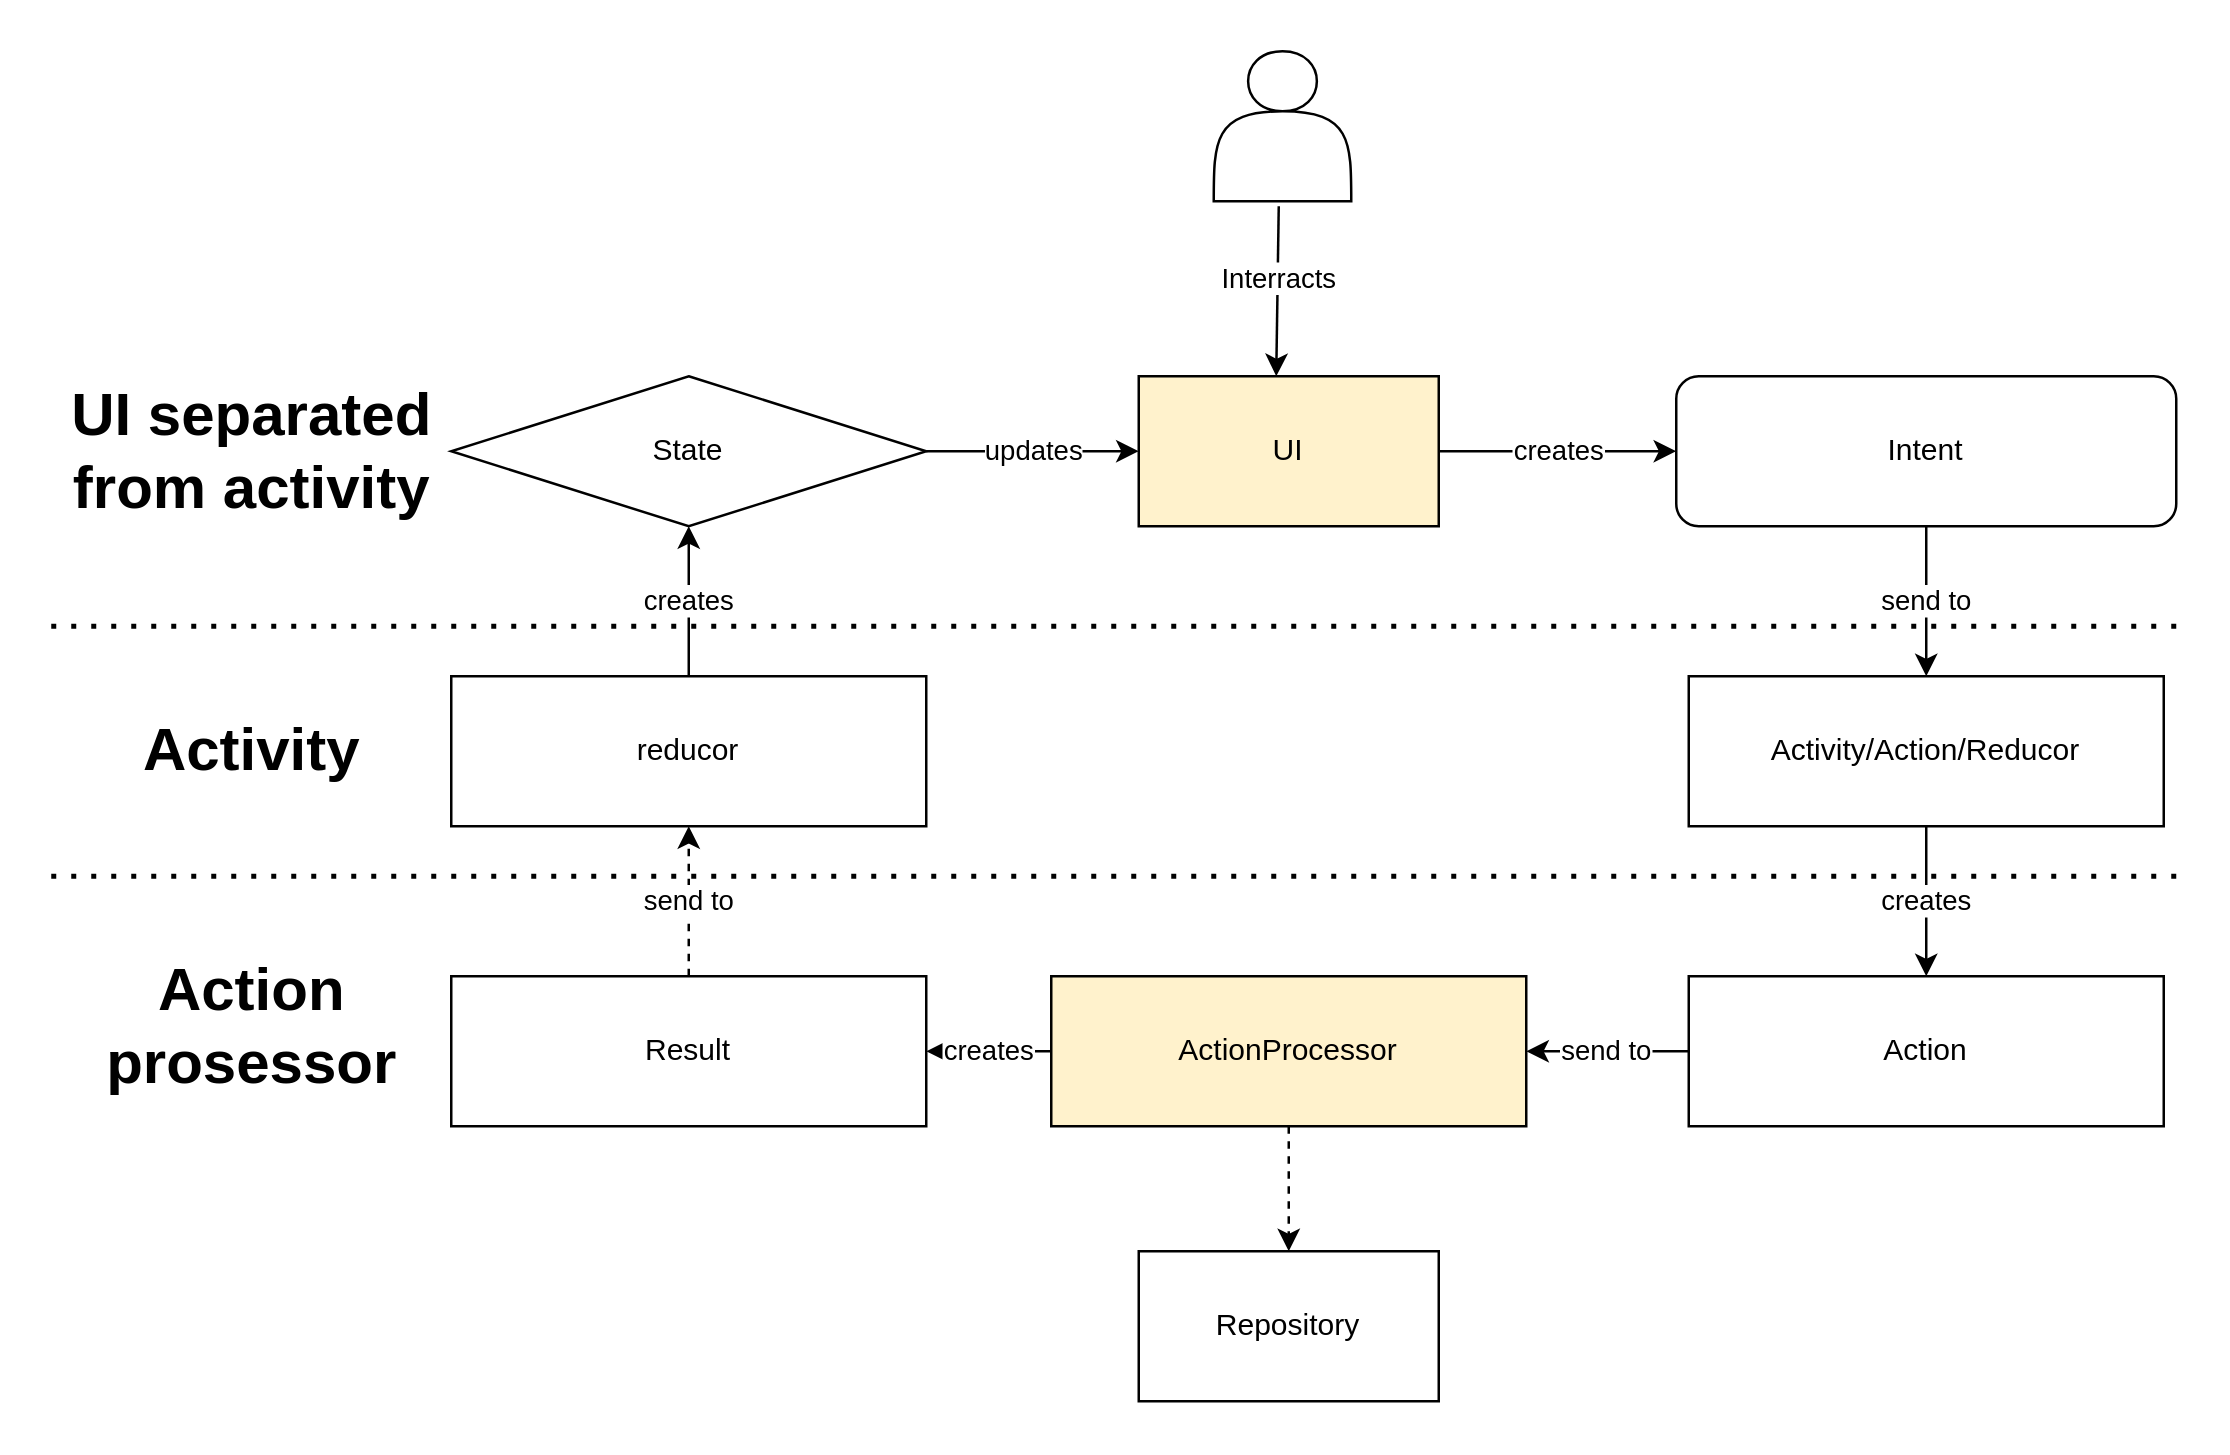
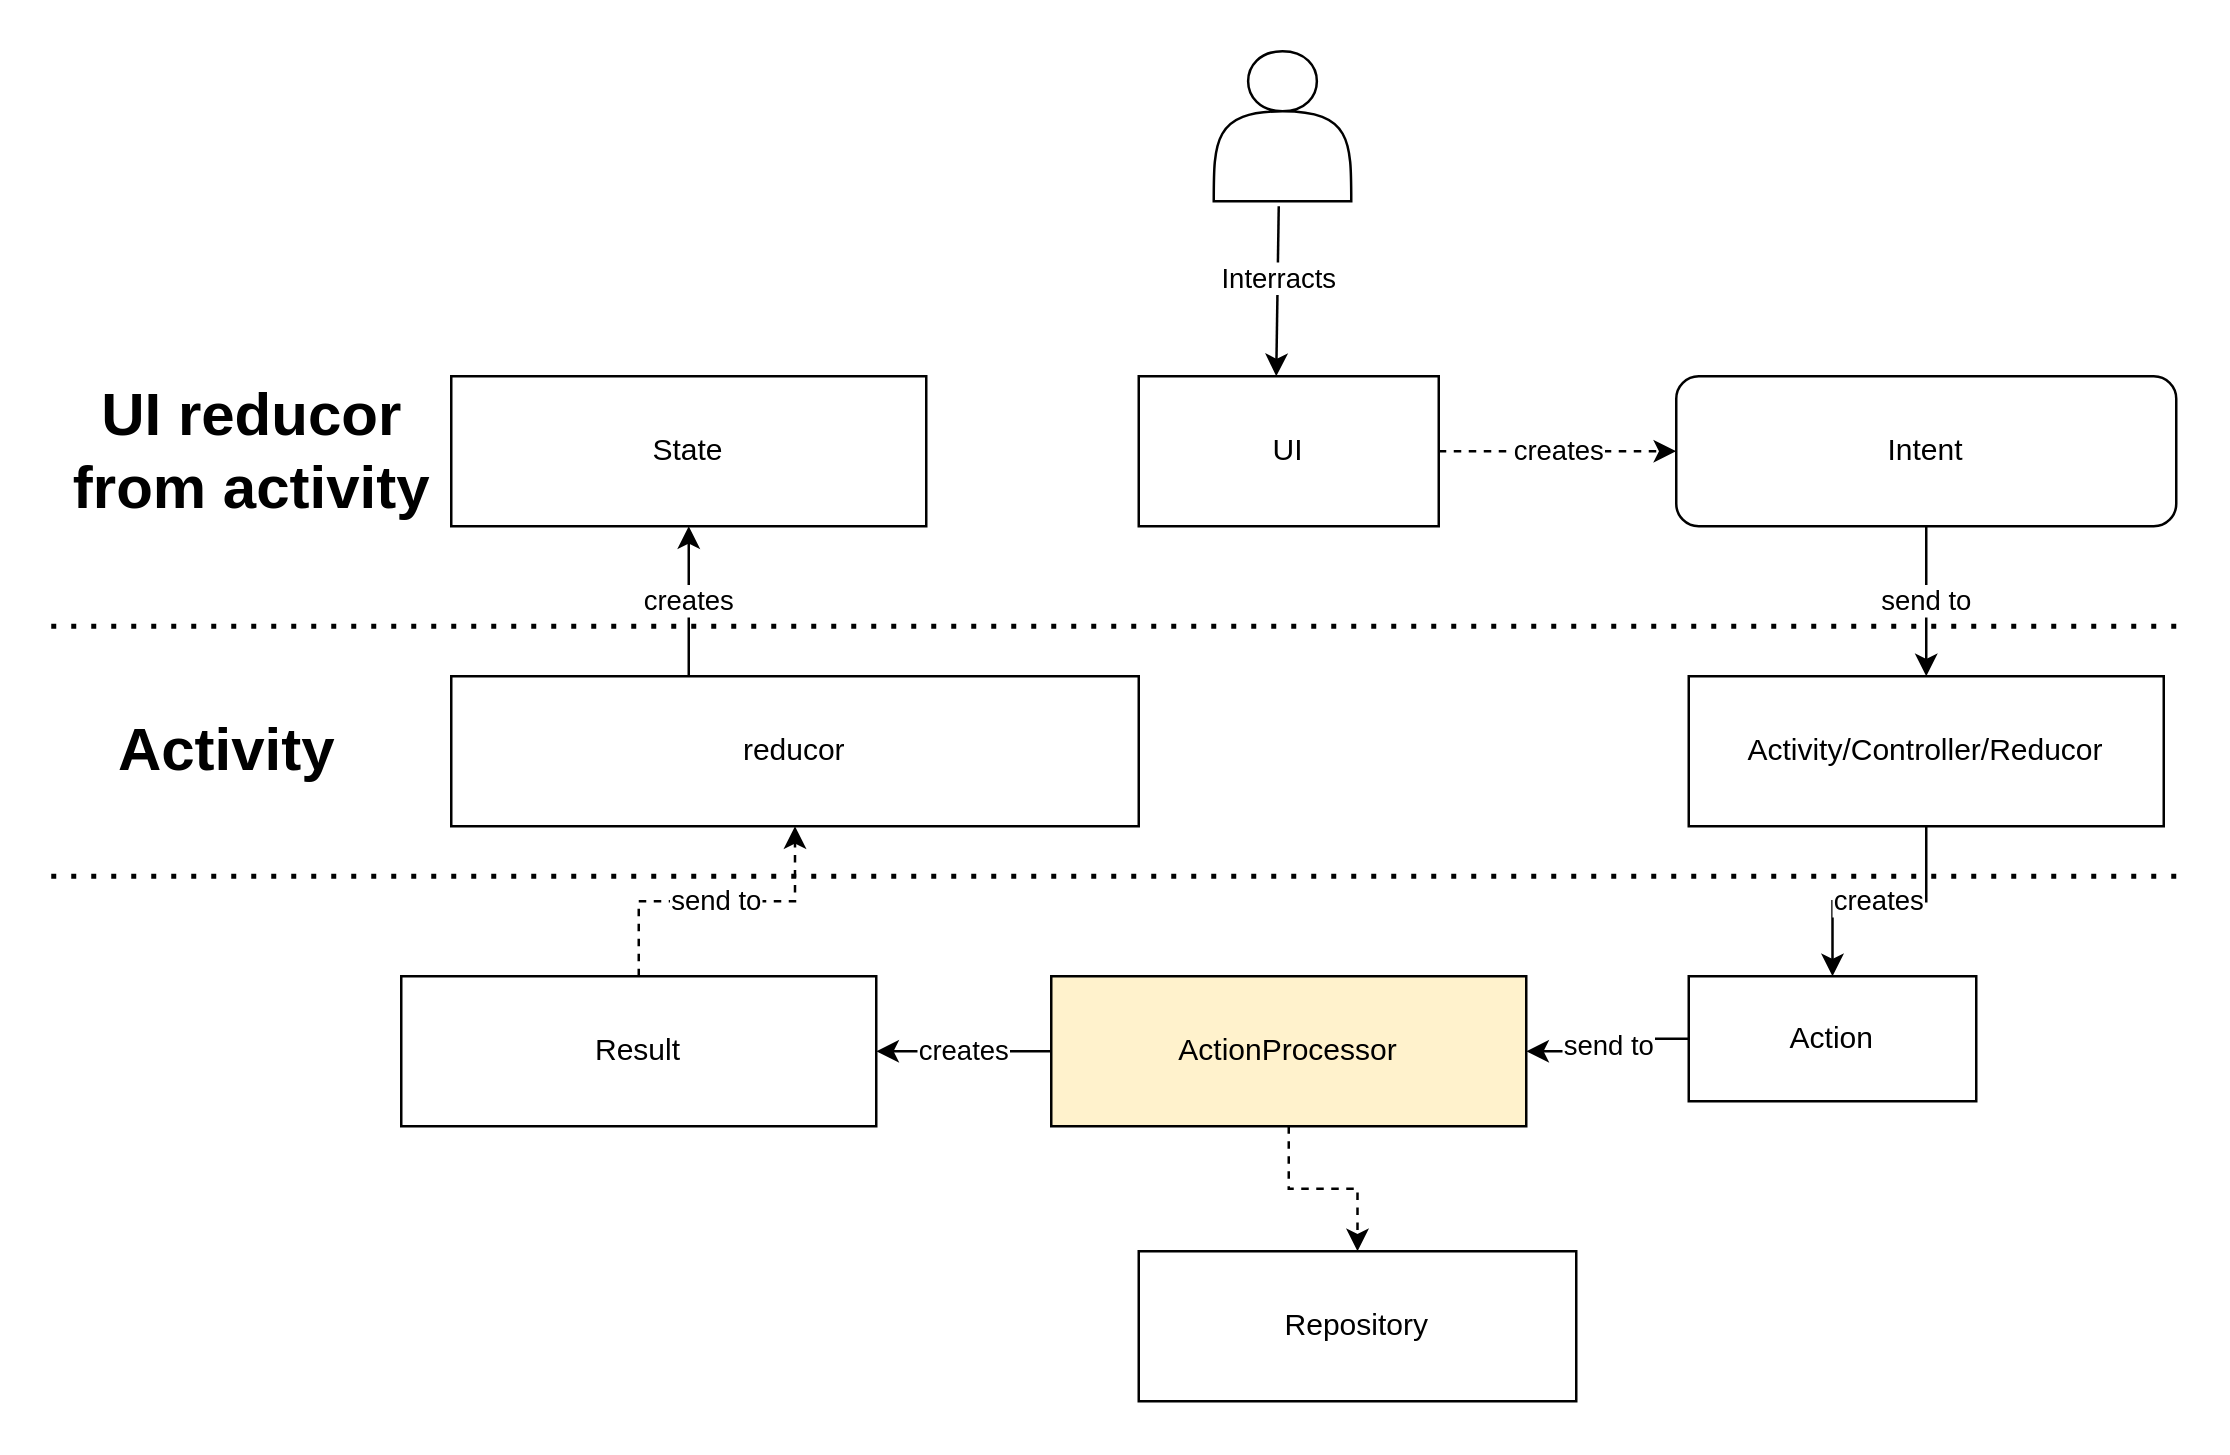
(253, 451) -> (253, 451)
(689, 451) -> (689, 451)
(1025, 451) -> none
(1289, 451) -> (1289, 451)
(1478, 451) -> (1478, 451)
(251, 751) -> (226, 751)
(689, 751) -> (795, 751)
(1926, 751) -> (1926, 751)
(251, 1026) -> none
(689, 1051) -> (639, 1051)
(1926, 1051) -> (1833, 1039)
(1289, 1326) -> (1358, 1326)
